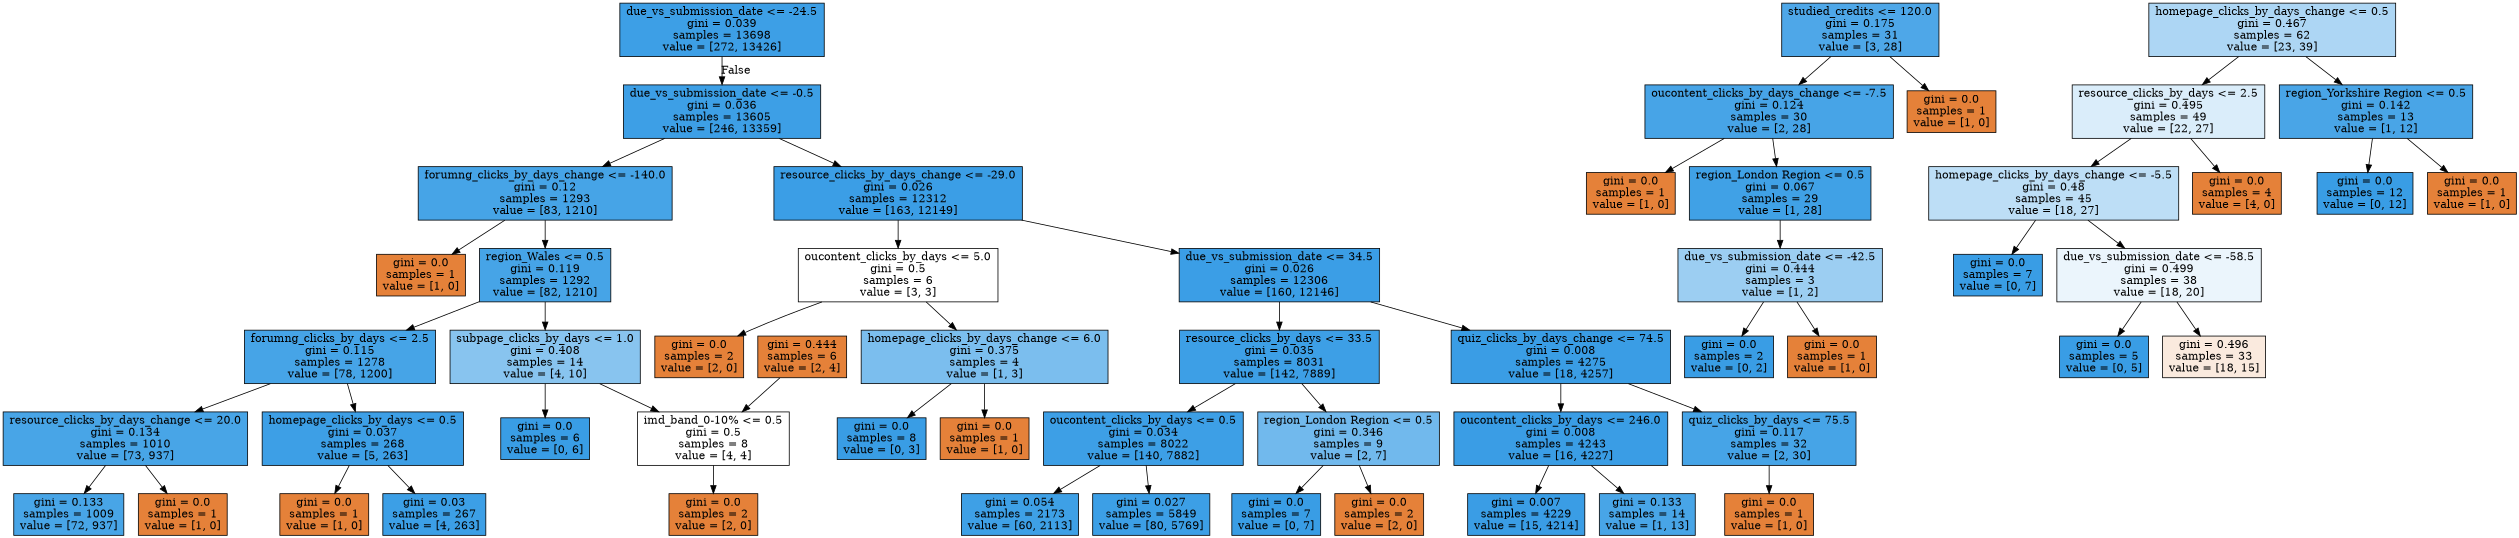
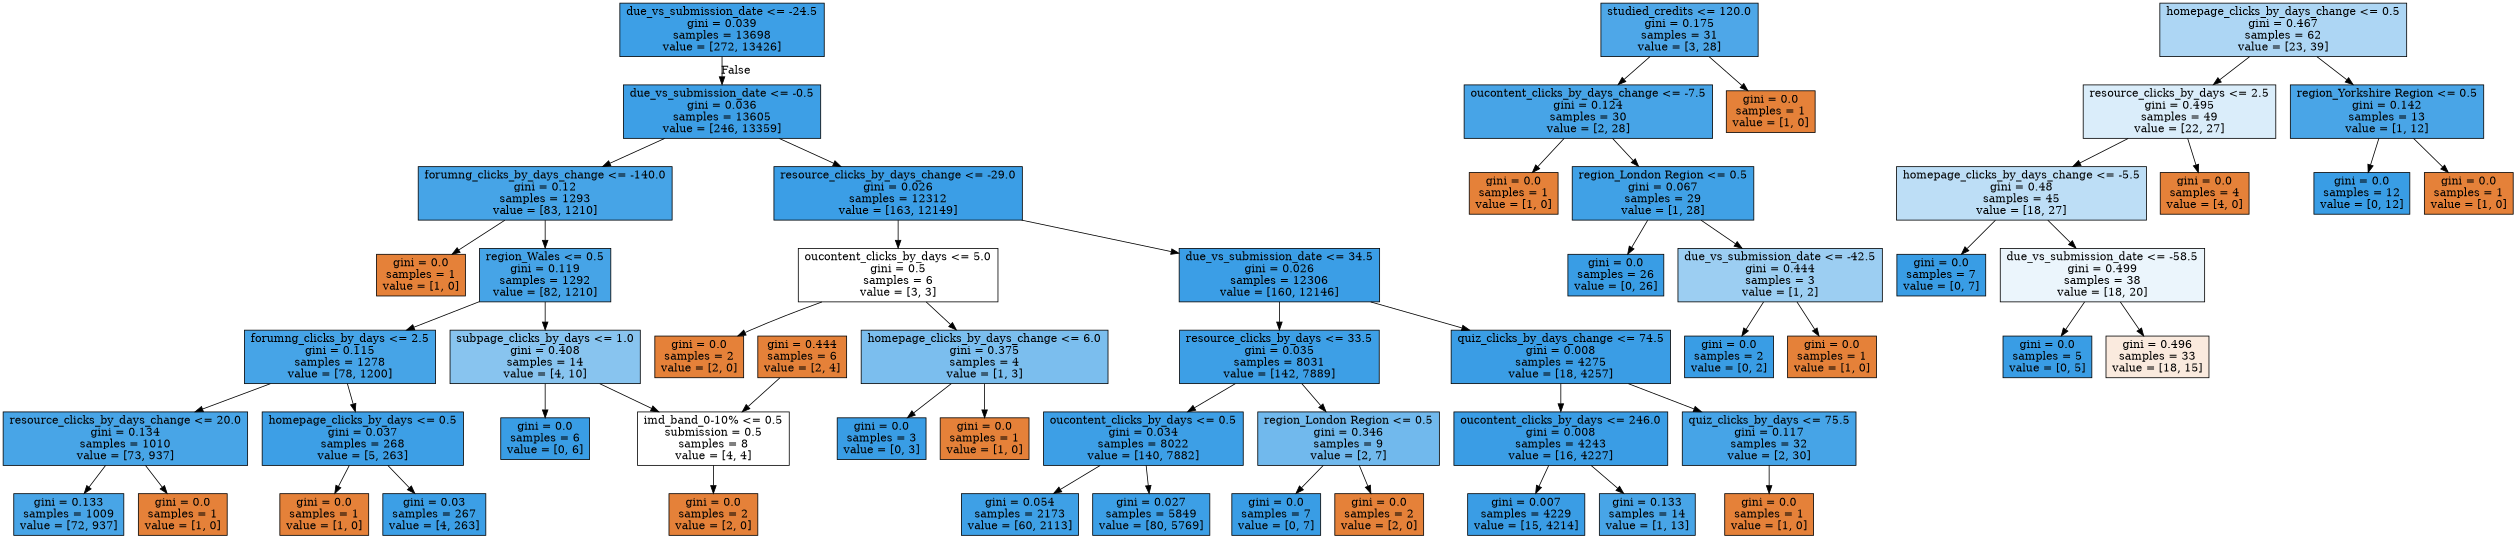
none -> (1616, 275)
(713, 439) -> (713, 439)
(882, 439) -> (882, 439)
